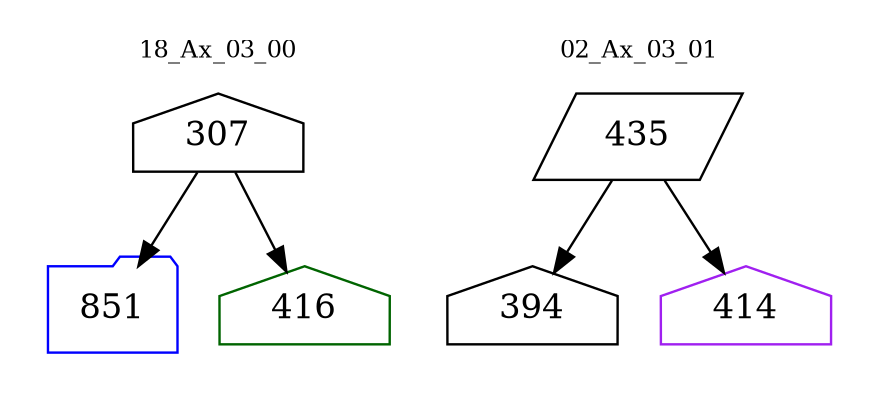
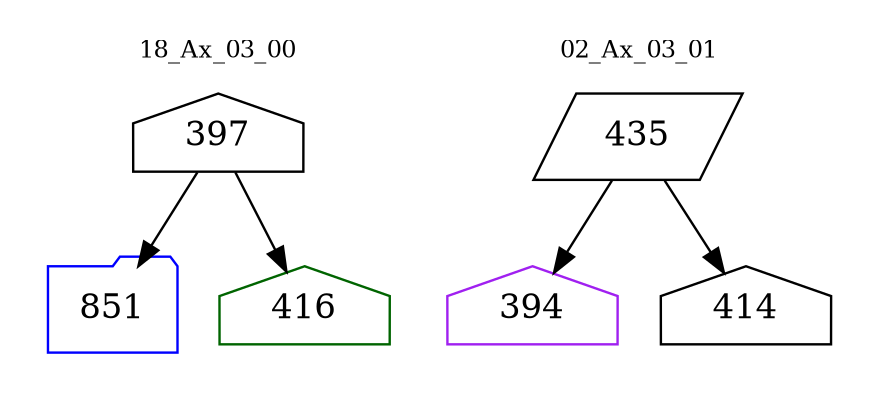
(218, 137) -> (218, 137)
(532, 309) -> (532, 309)
(746, 309) -> (746, 309)
